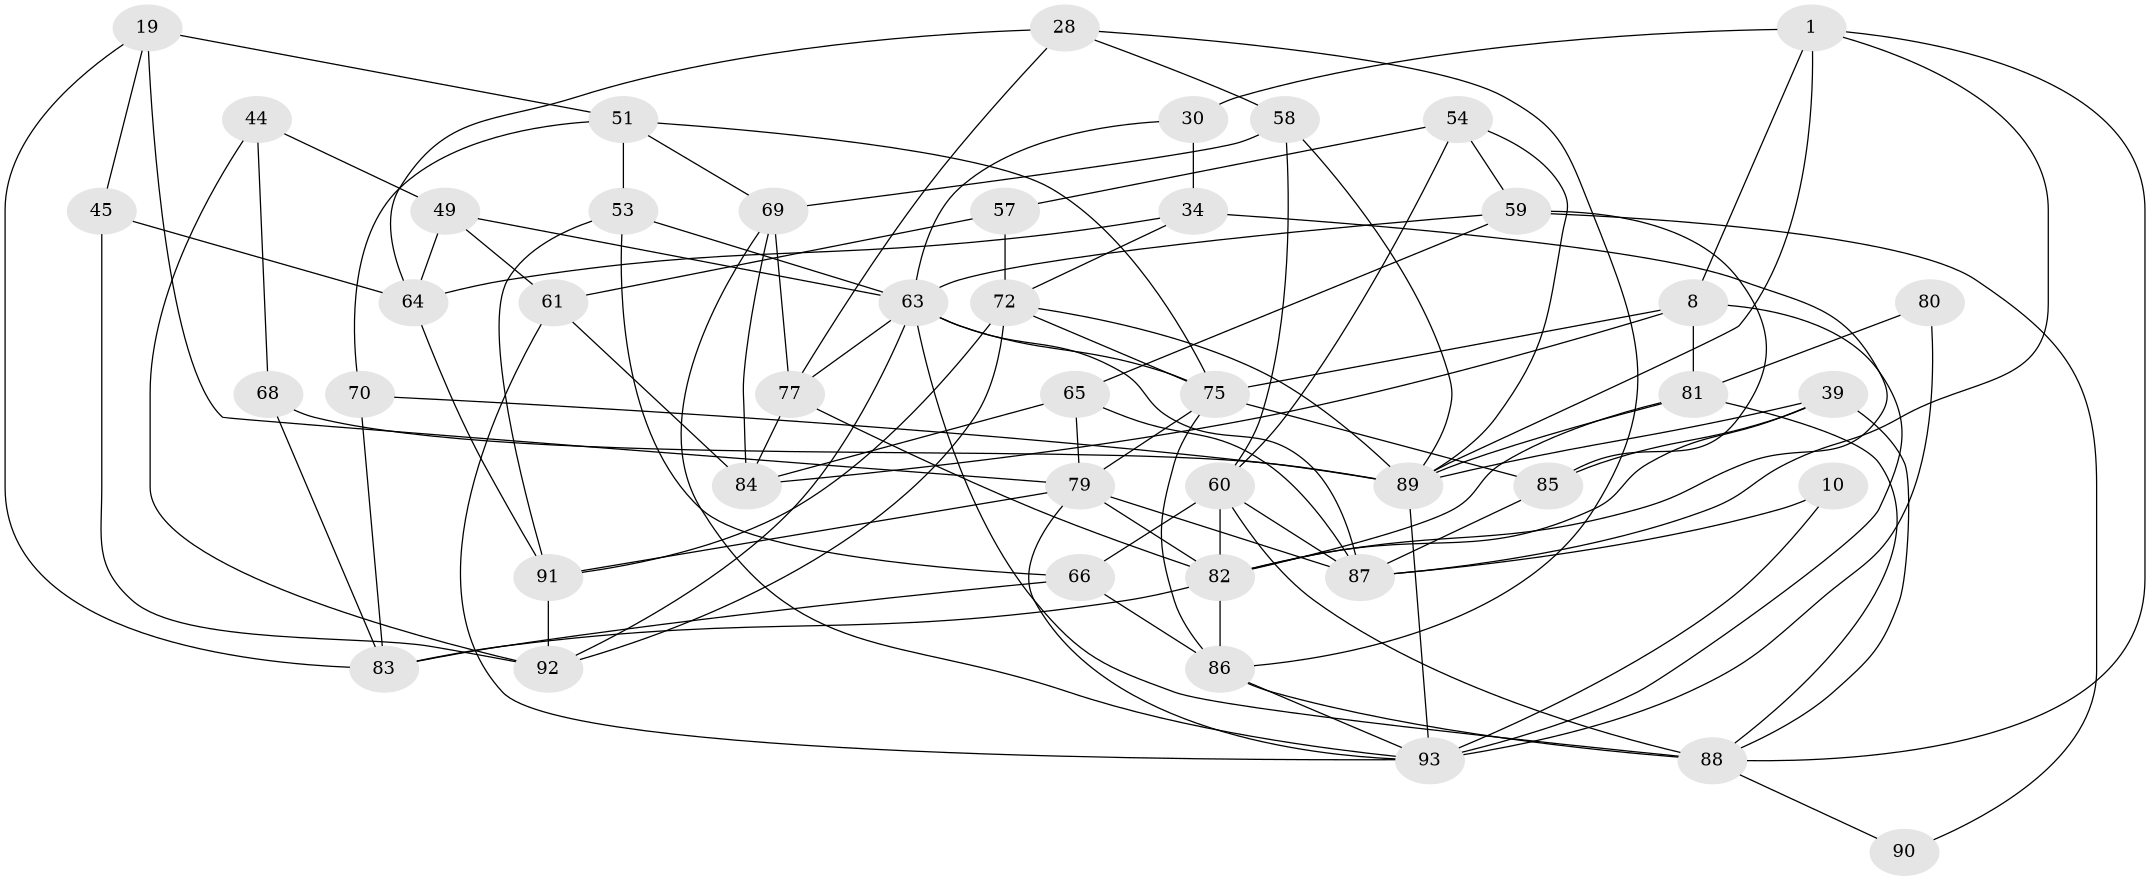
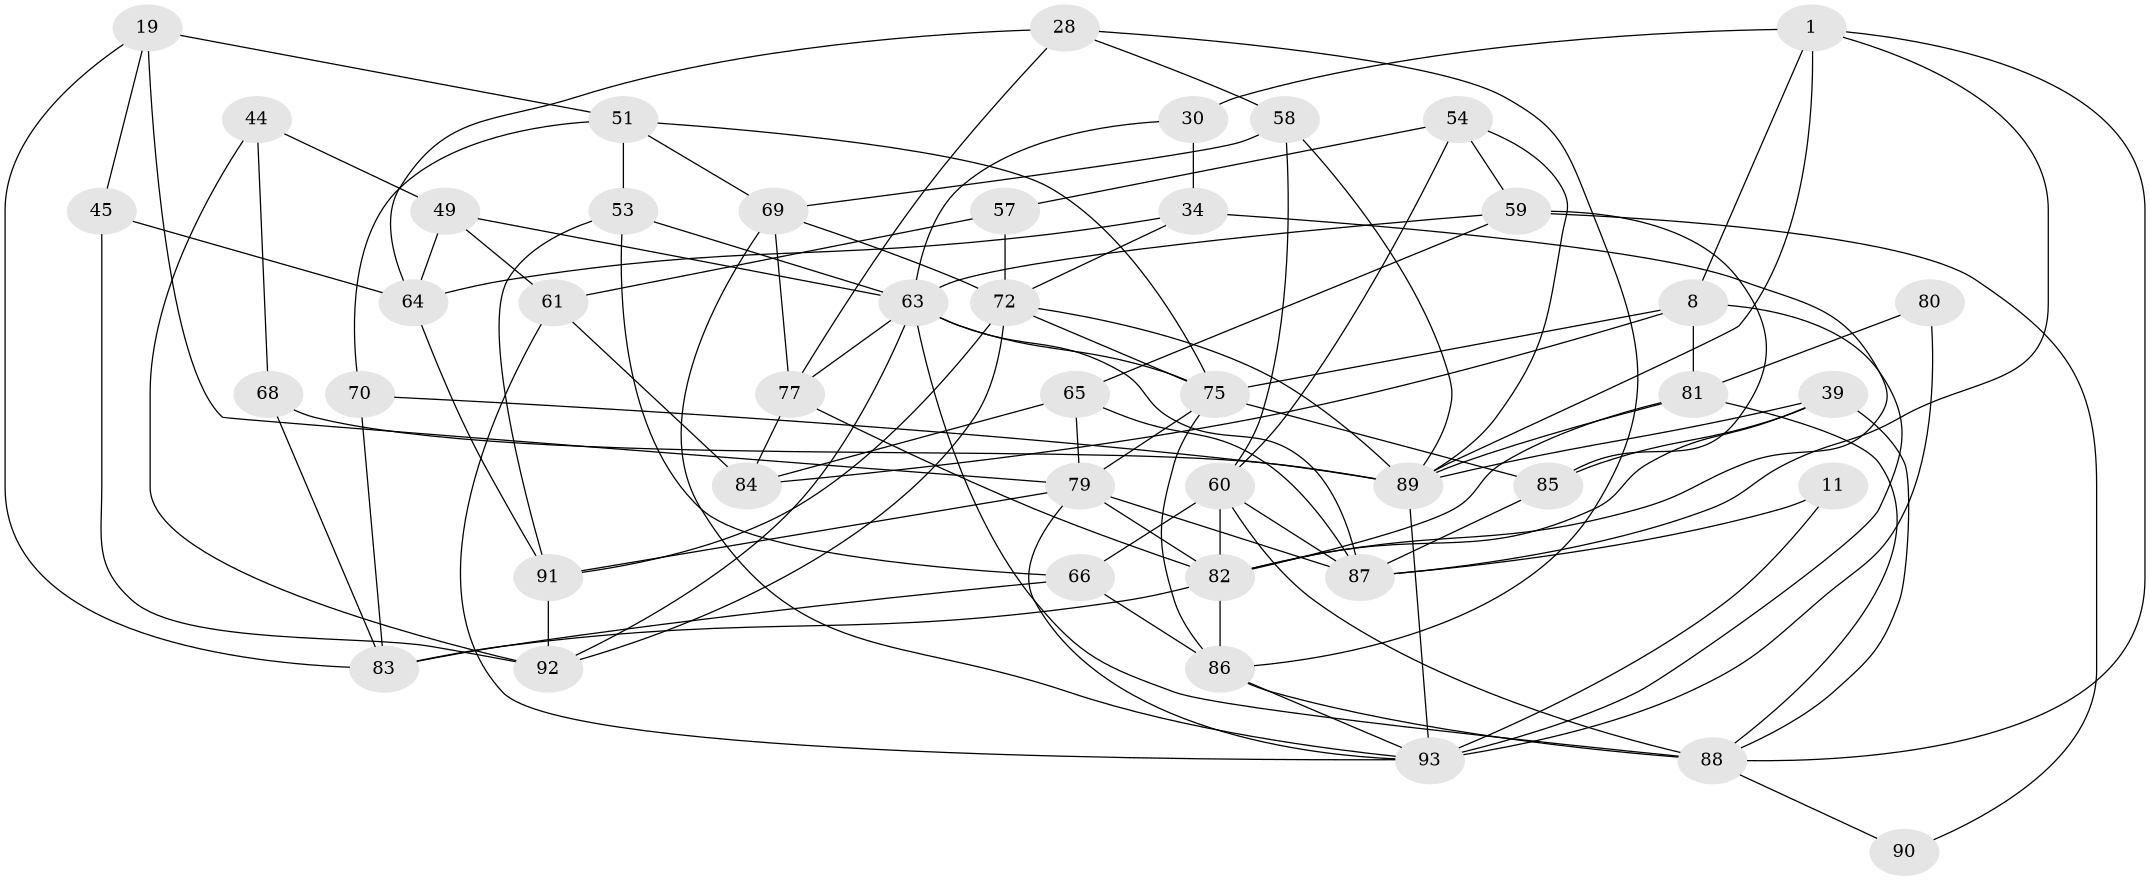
(747, 347) -> (900, 257)
(1833, 486) -> (1833, 486)
